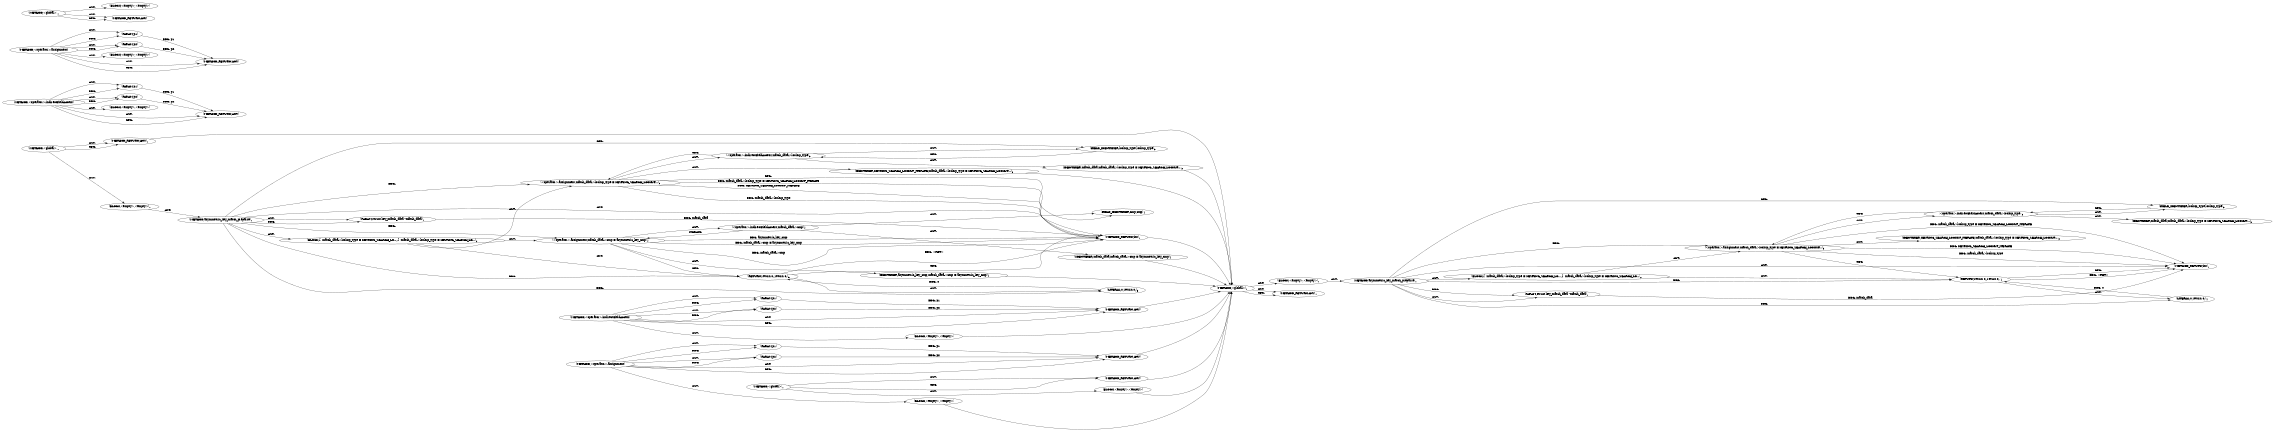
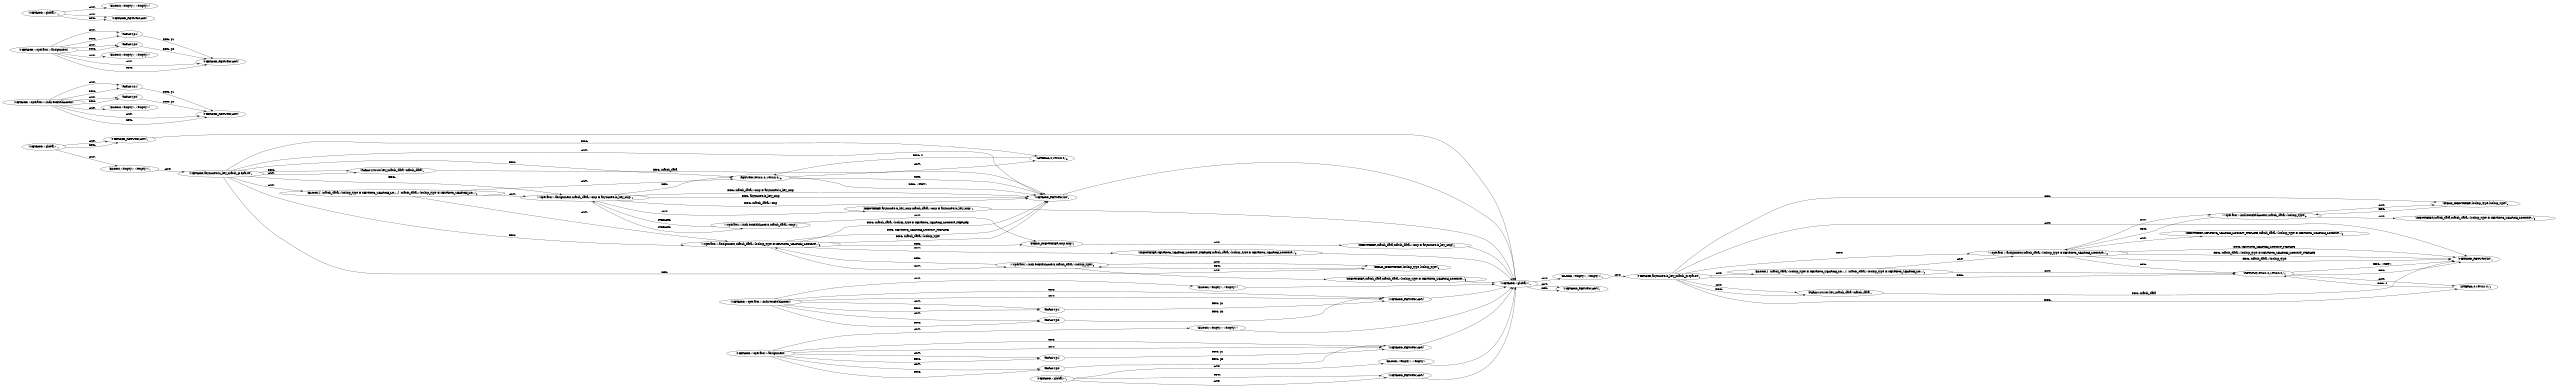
(696, 227) -> (665, 228)
(929, 241) -> (1211, 245)
